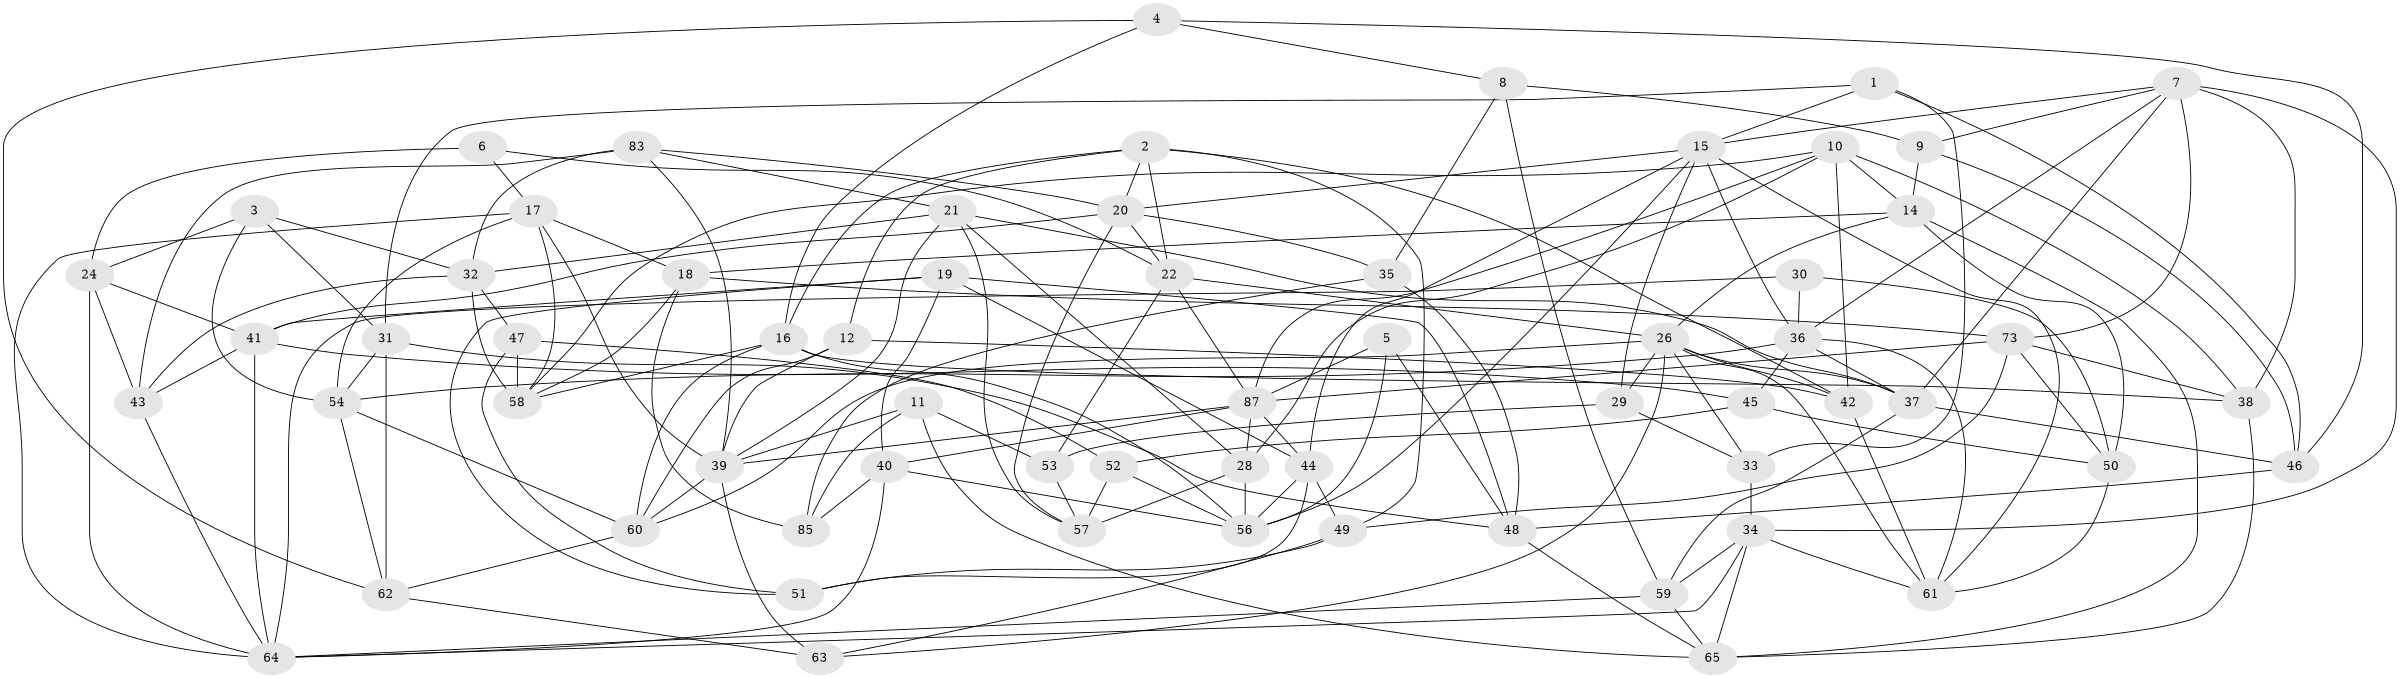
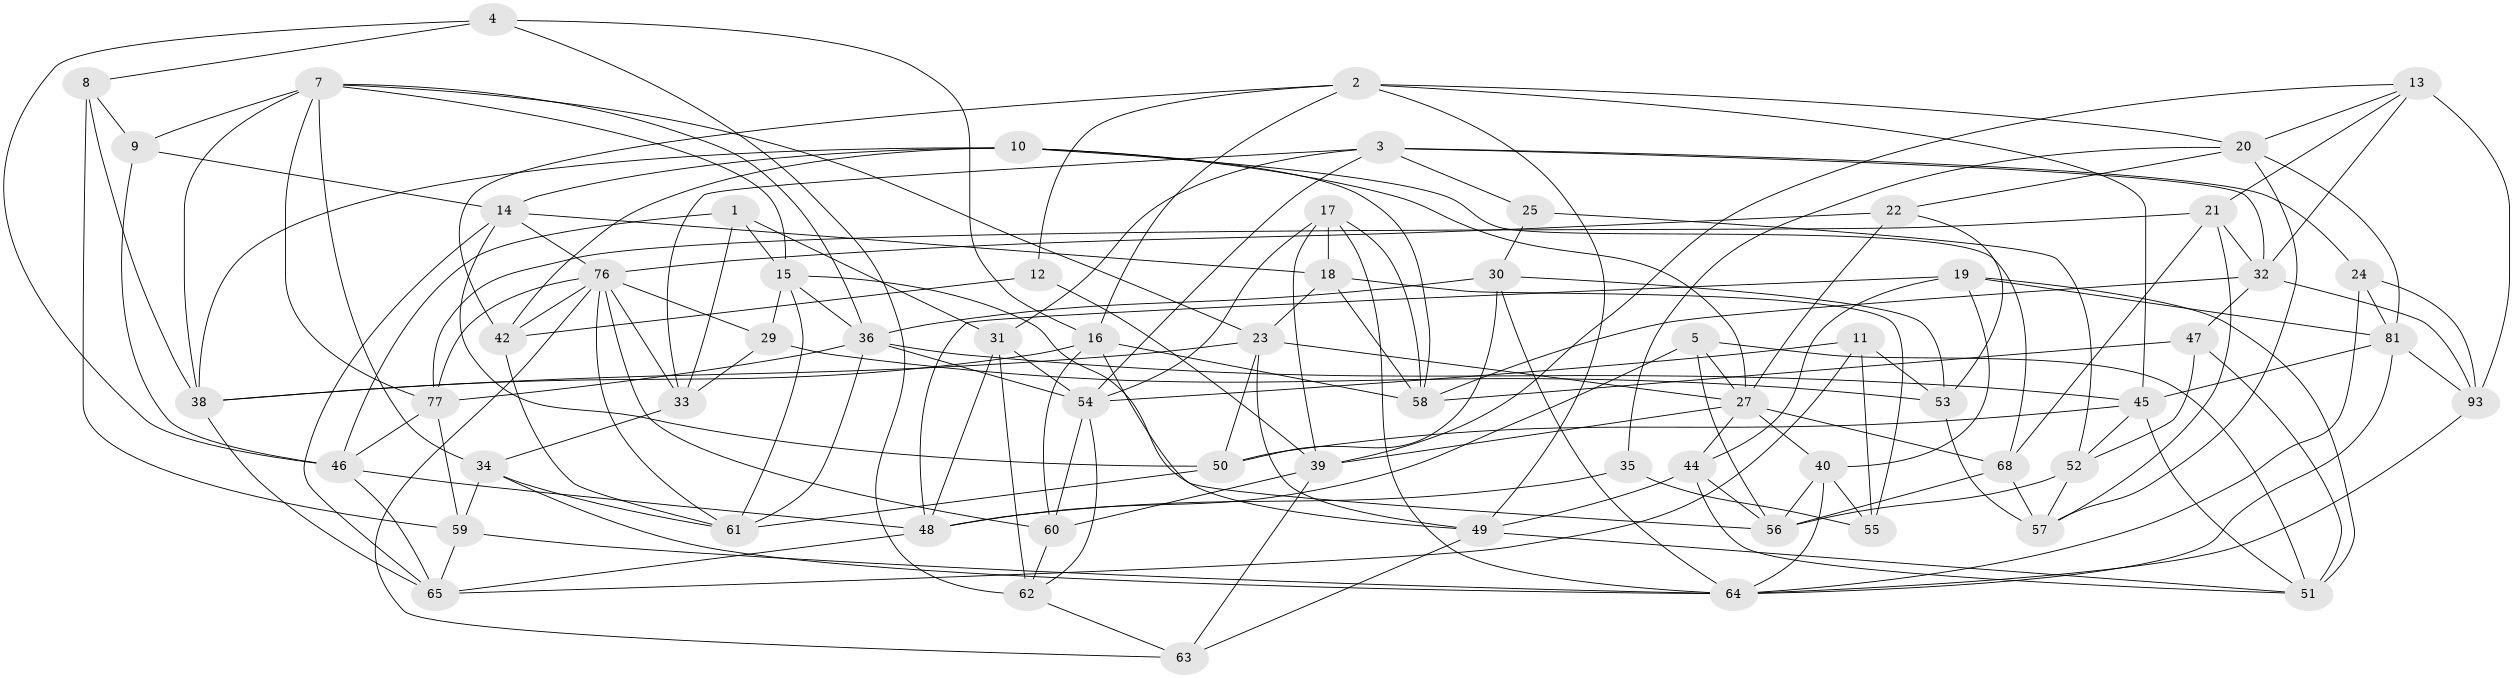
(483, 147) -> none
(637, 147) -> (2417, 83)
none -> (929, 174)
(1398, 181) -> none
(1443, 183) -> (128, 248)
(1155, 199) -> (1860, 127)
none -> (1531, 211)
(1457, 272) -> none
none -> (1758, 293)
(255, 339) -> (2393, 339)
(1665, 339) -> (602, 275)
(2010, 339) -> (1261, 339)
(880, 354) -> none
none -> (2066, 362)
(1021, 393) -> (1276, 509)
(138, 403) -> (2476, 403)
(1252, 403) -> (1745, 403)
(1913, 403) -> (435, 403)
(714, 406) -> none
(823, 434) -> (1565, 369)
(1245, 467) -> (2005, 467)
none -> (2205, 513)
(806, 531) -> (1872, 531)
(1732, 595) -> (401, 530)
